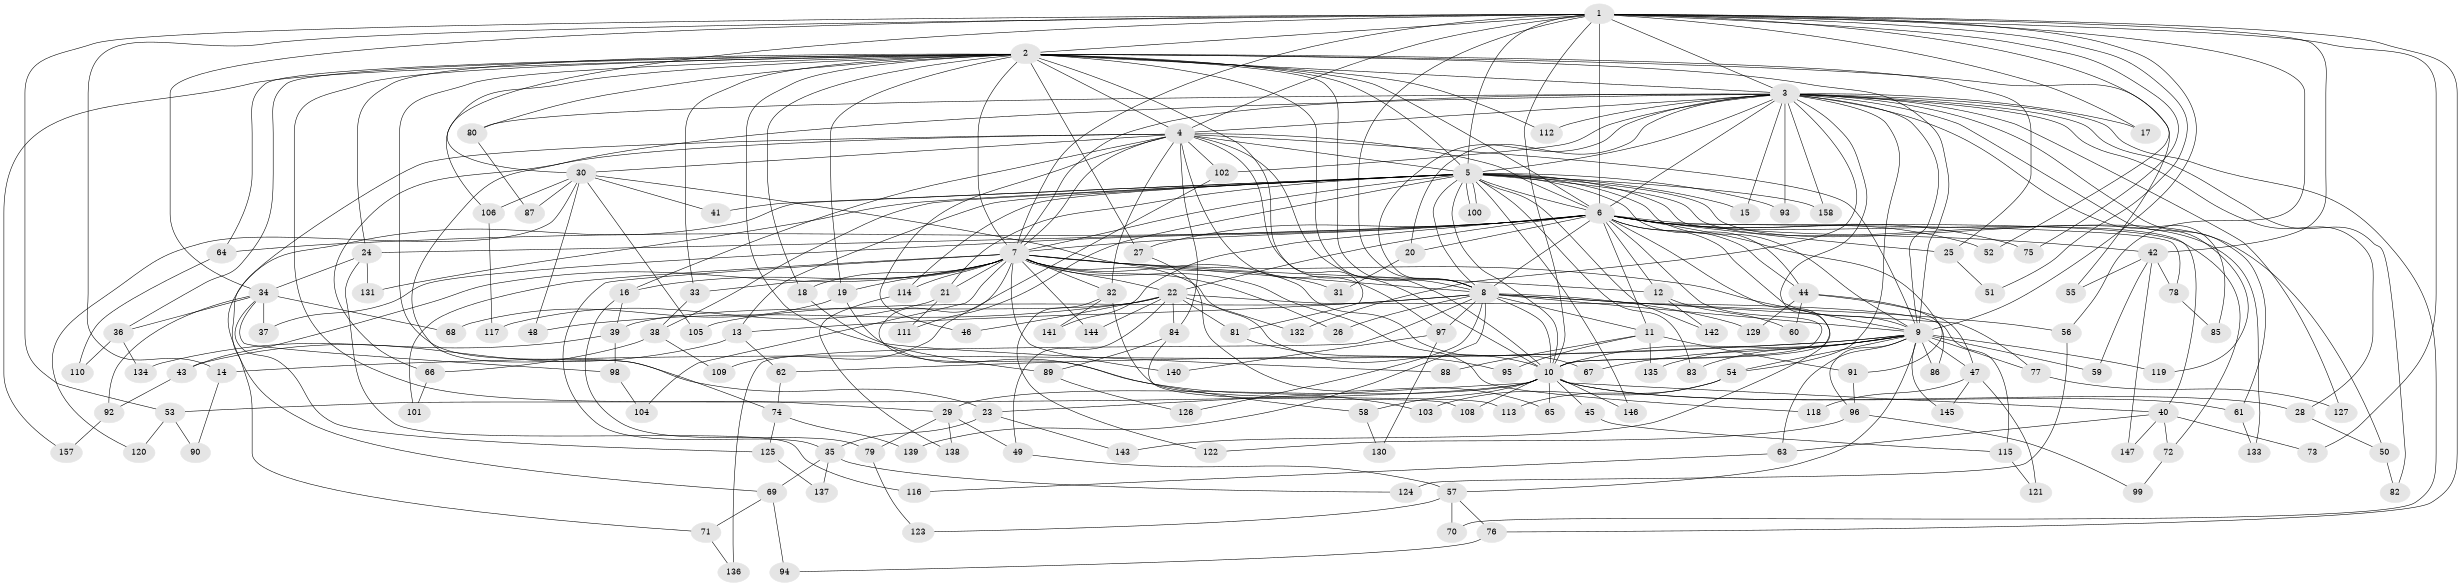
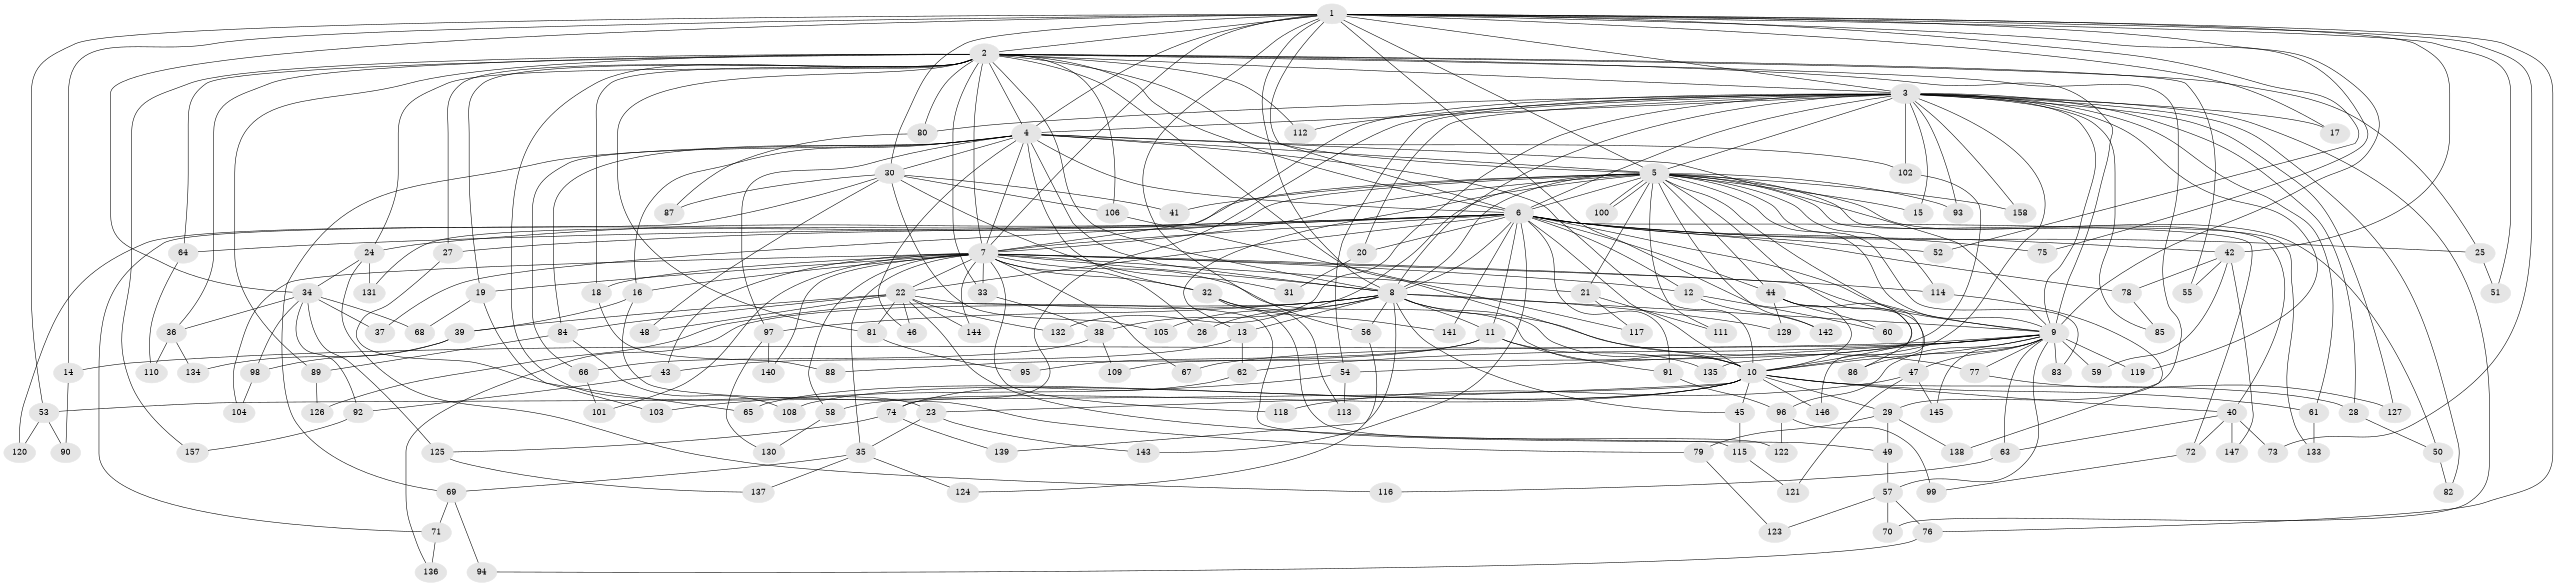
none -> (1529, 387)
